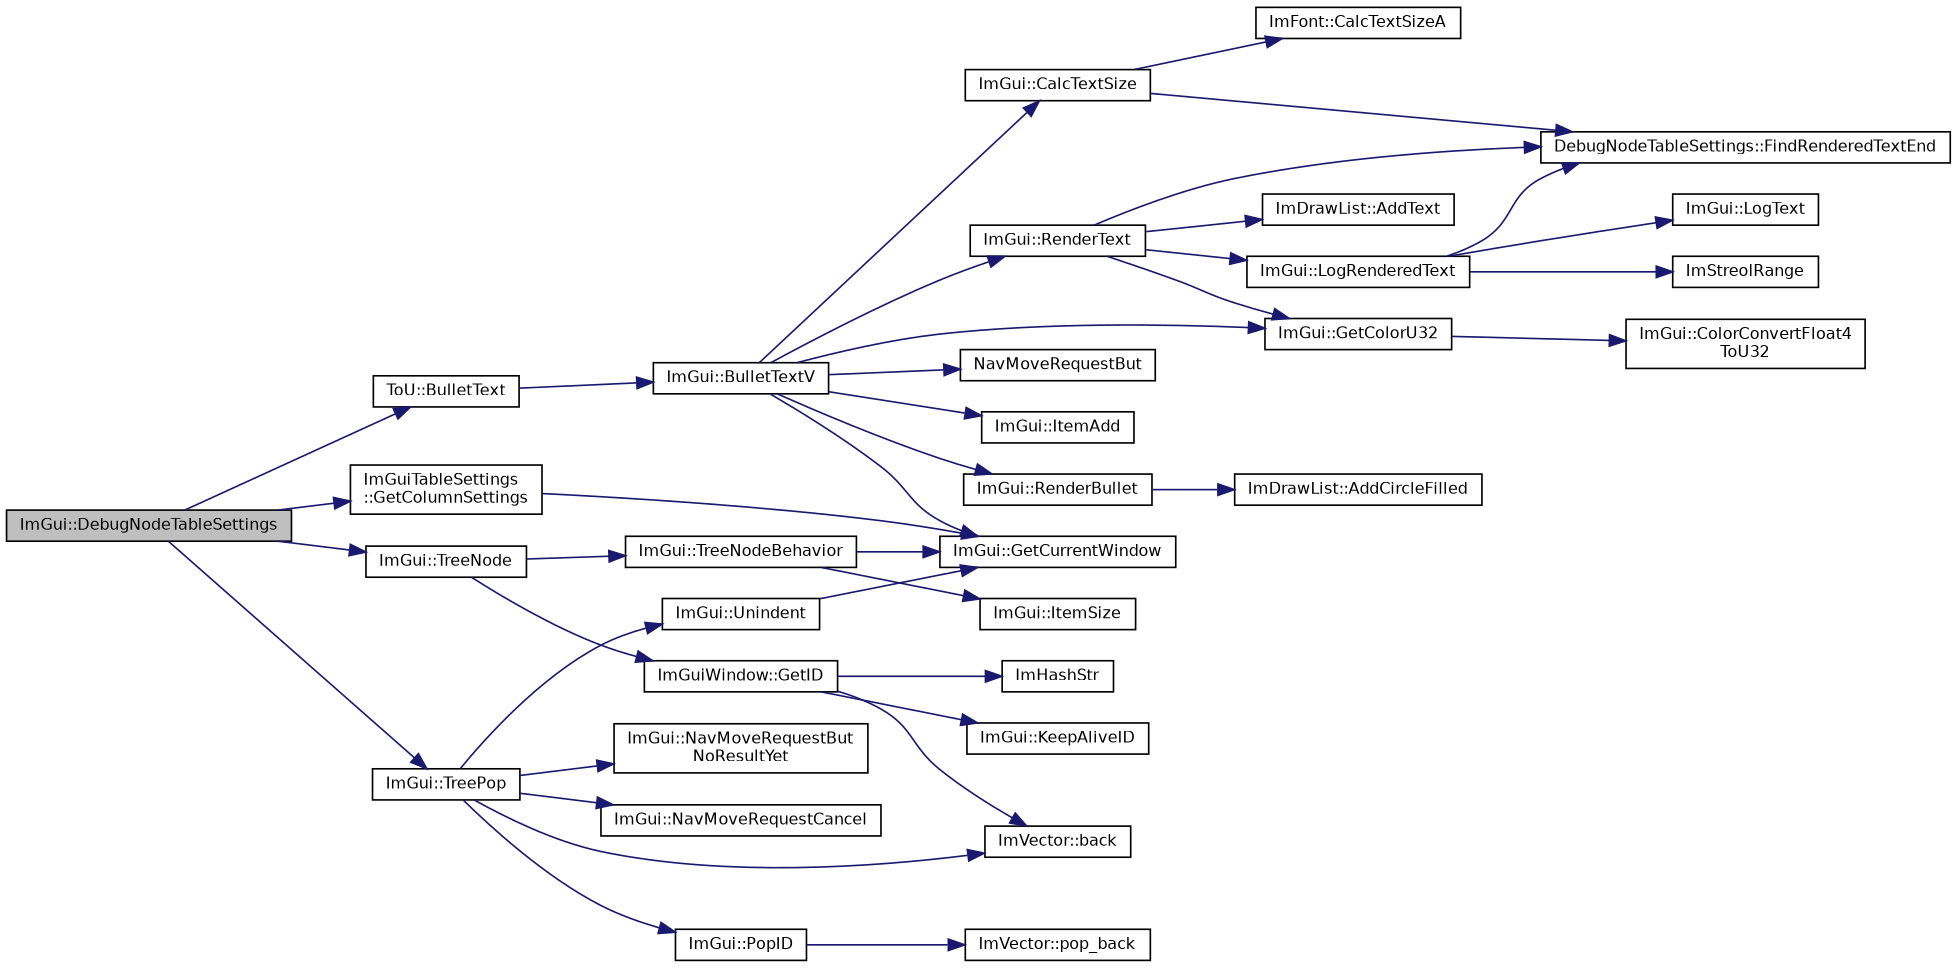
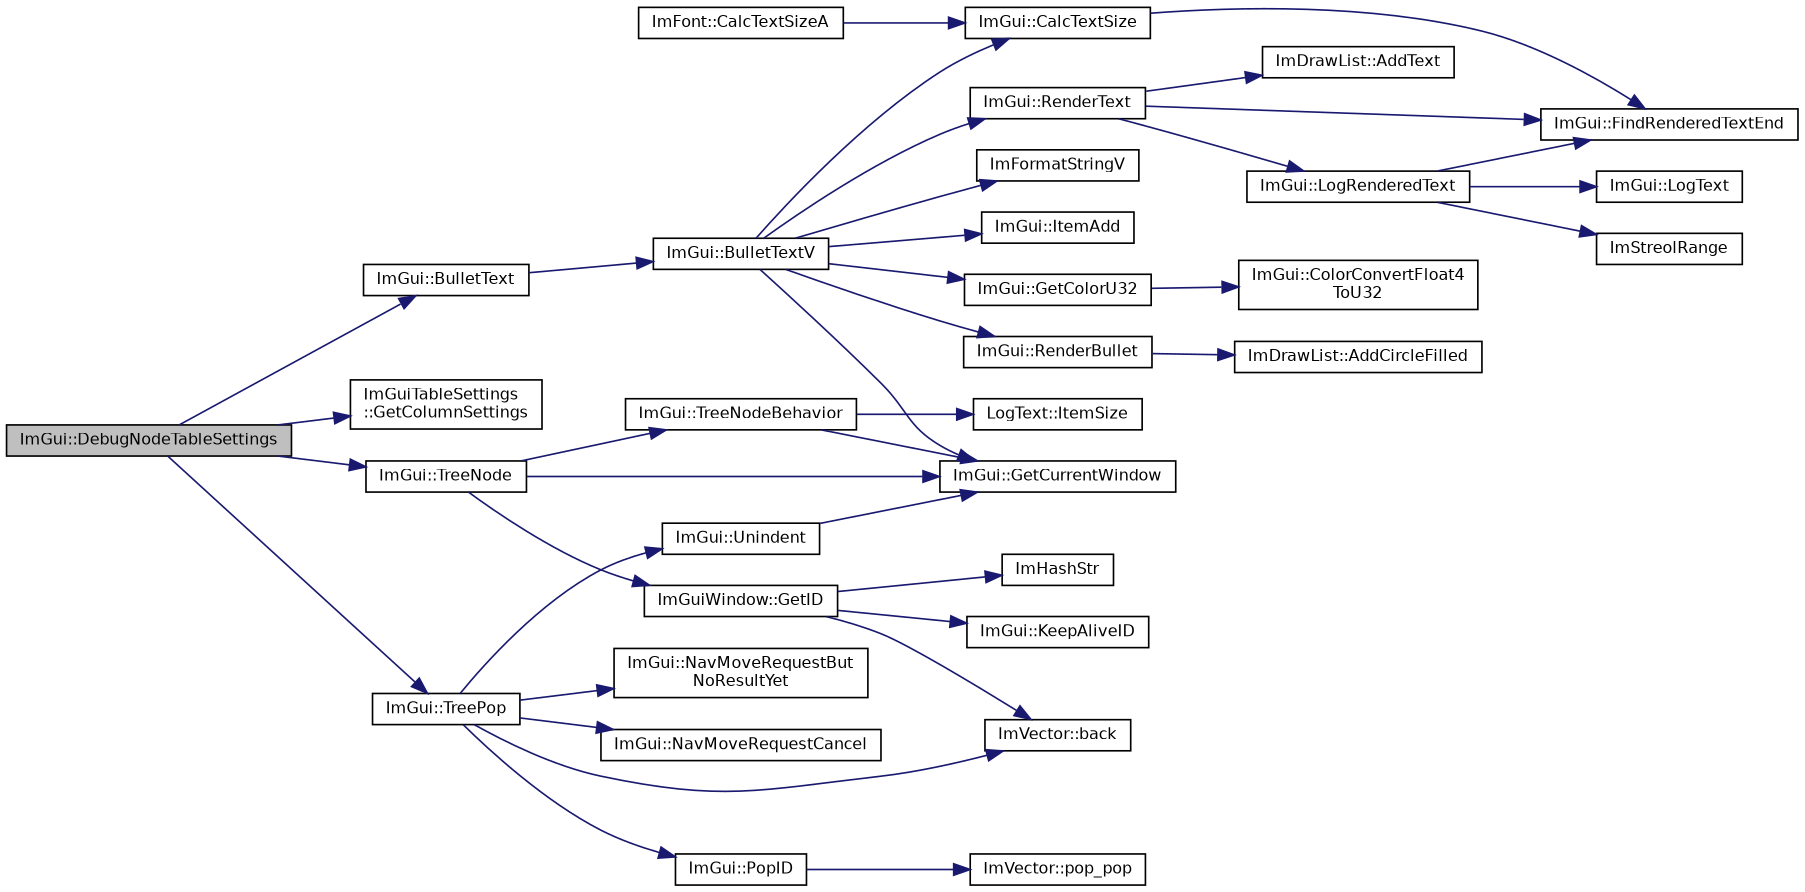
(1200, 56) -> (896, 23)
(1746, 147) -> (1669, 124)
(1190, 286) -> none
(1058, 365) -> (1058, 165)
(446, 391) -> (446, 280)
(753, 508) -> (725, 477)
(1058, 614) -> (1058, 414)
(1058, 945) -> (1058, 870)
